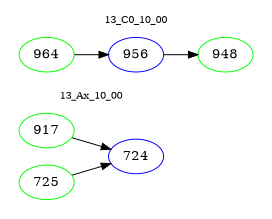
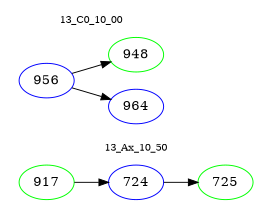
(47, 55) -> (136, 107)
(87, 55) -> (87, 92)
(91, 96) -> (136, 148)
(87, 171) -> (176, 182)
